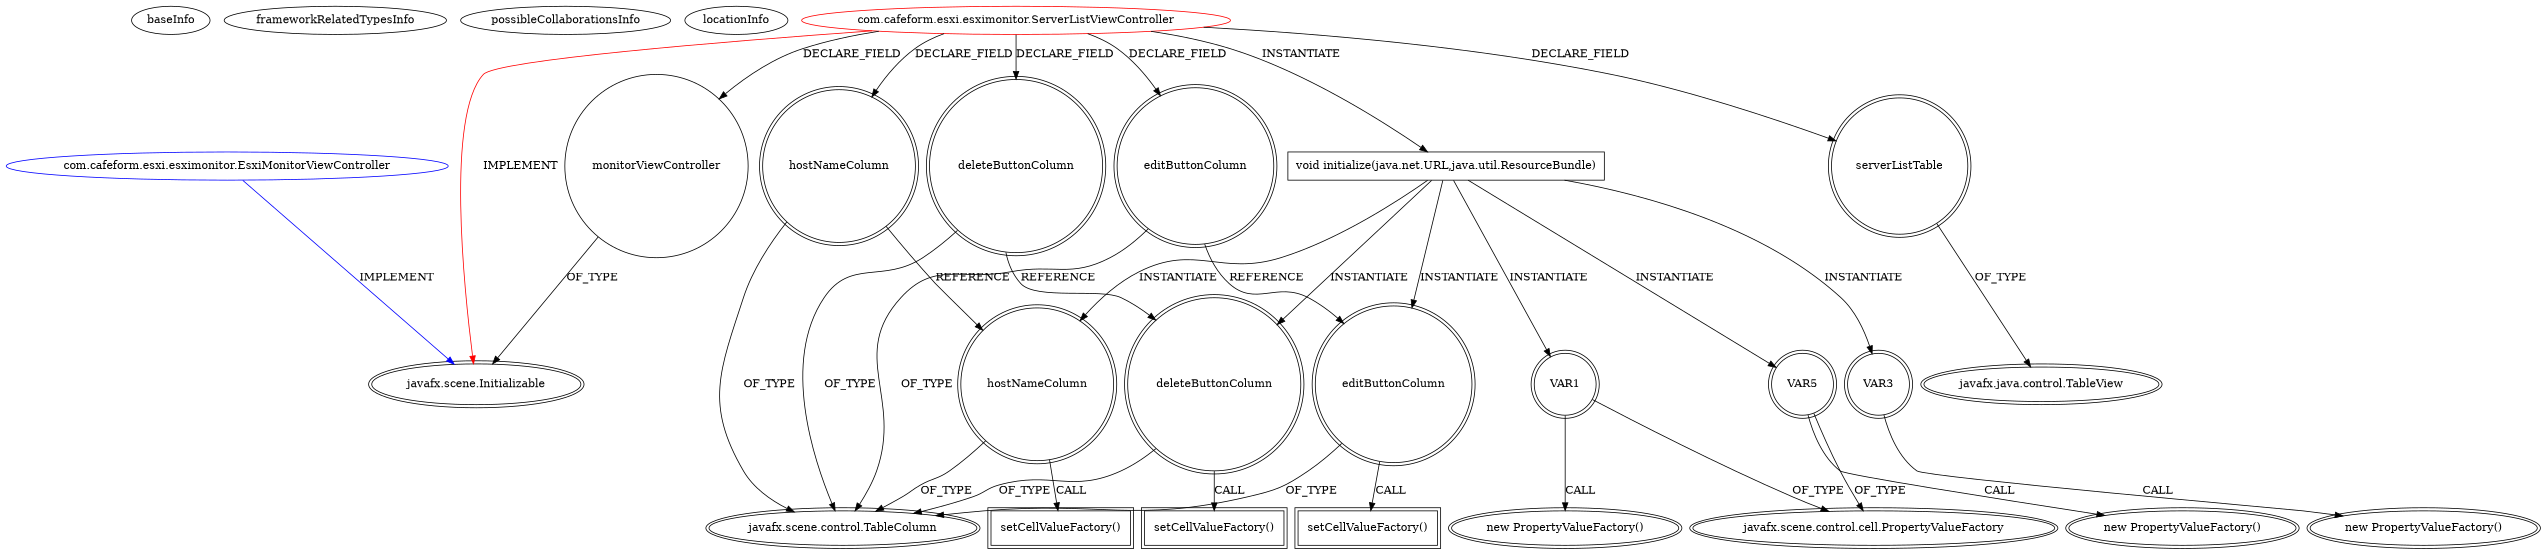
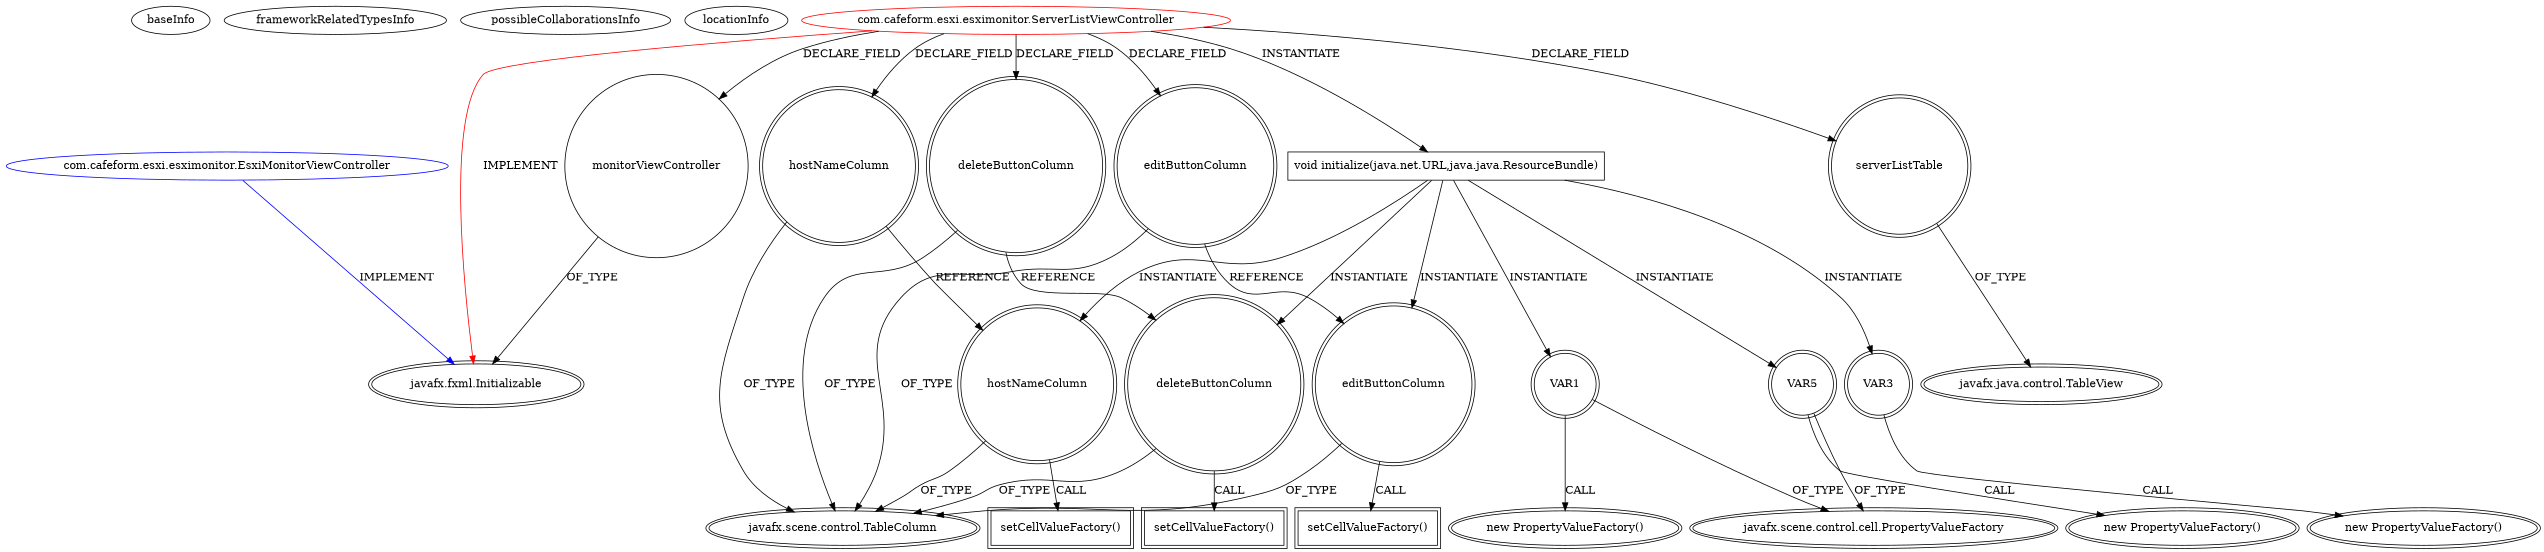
(1446, 166) -> (1446, 166)
(476, 384) -> (476, 384)
